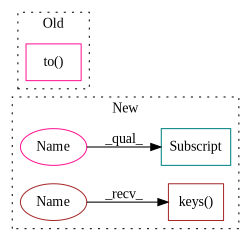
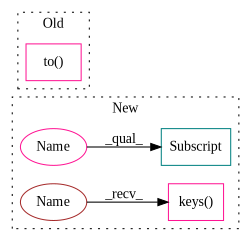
(196, 202) -> (196, 202)
